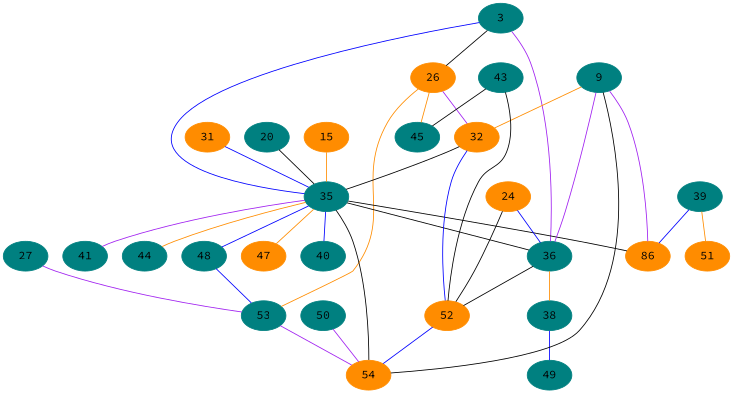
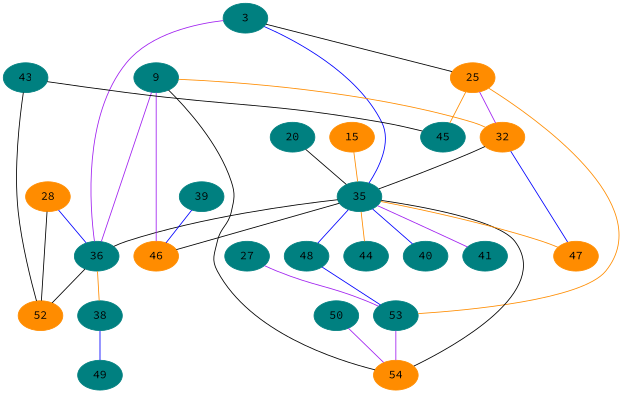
(433, 78) -> (473, 78)
(207, 137) -> none
(508, 197) -> (48, 197)
(445, 212) -> (539, 197)
(648, 256) -> (156, 256)
(707, 256) -> none
(408, 345) -> none
